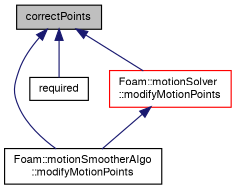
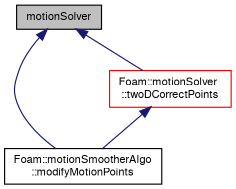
(59, 17) -> (59, 17)
(59, 89) -> none
(170, 89) -> (170, 89)
